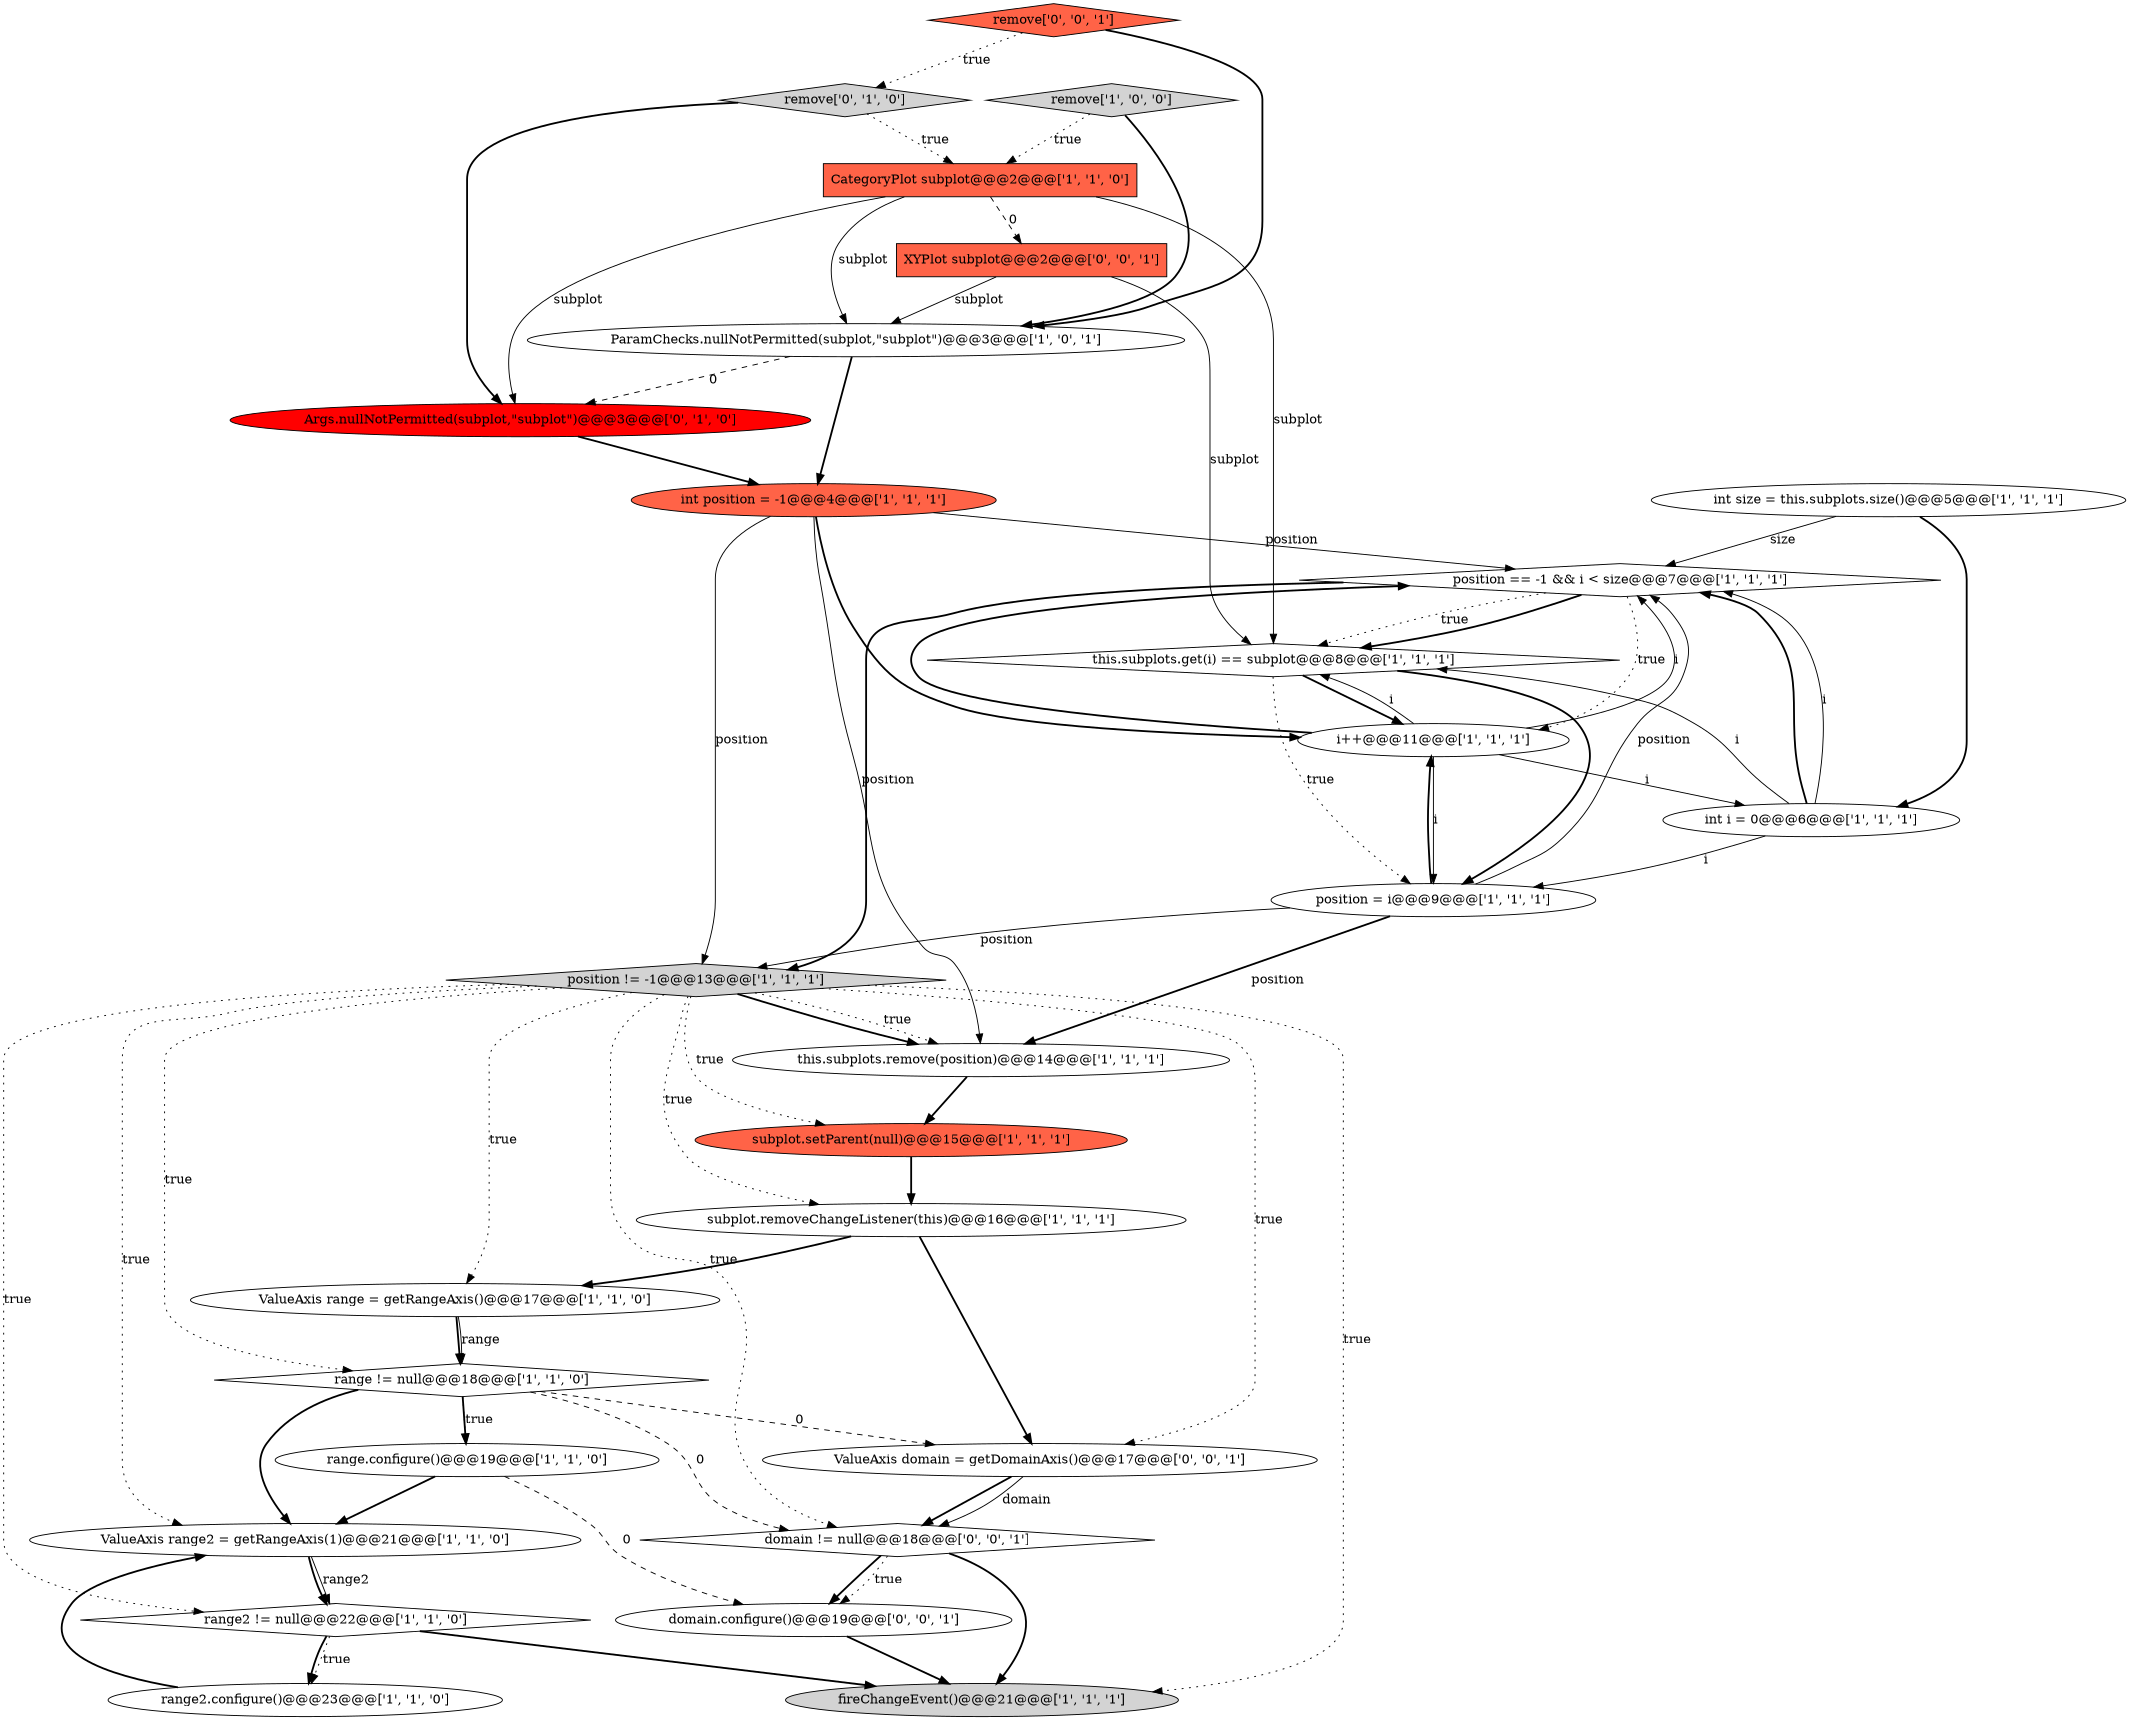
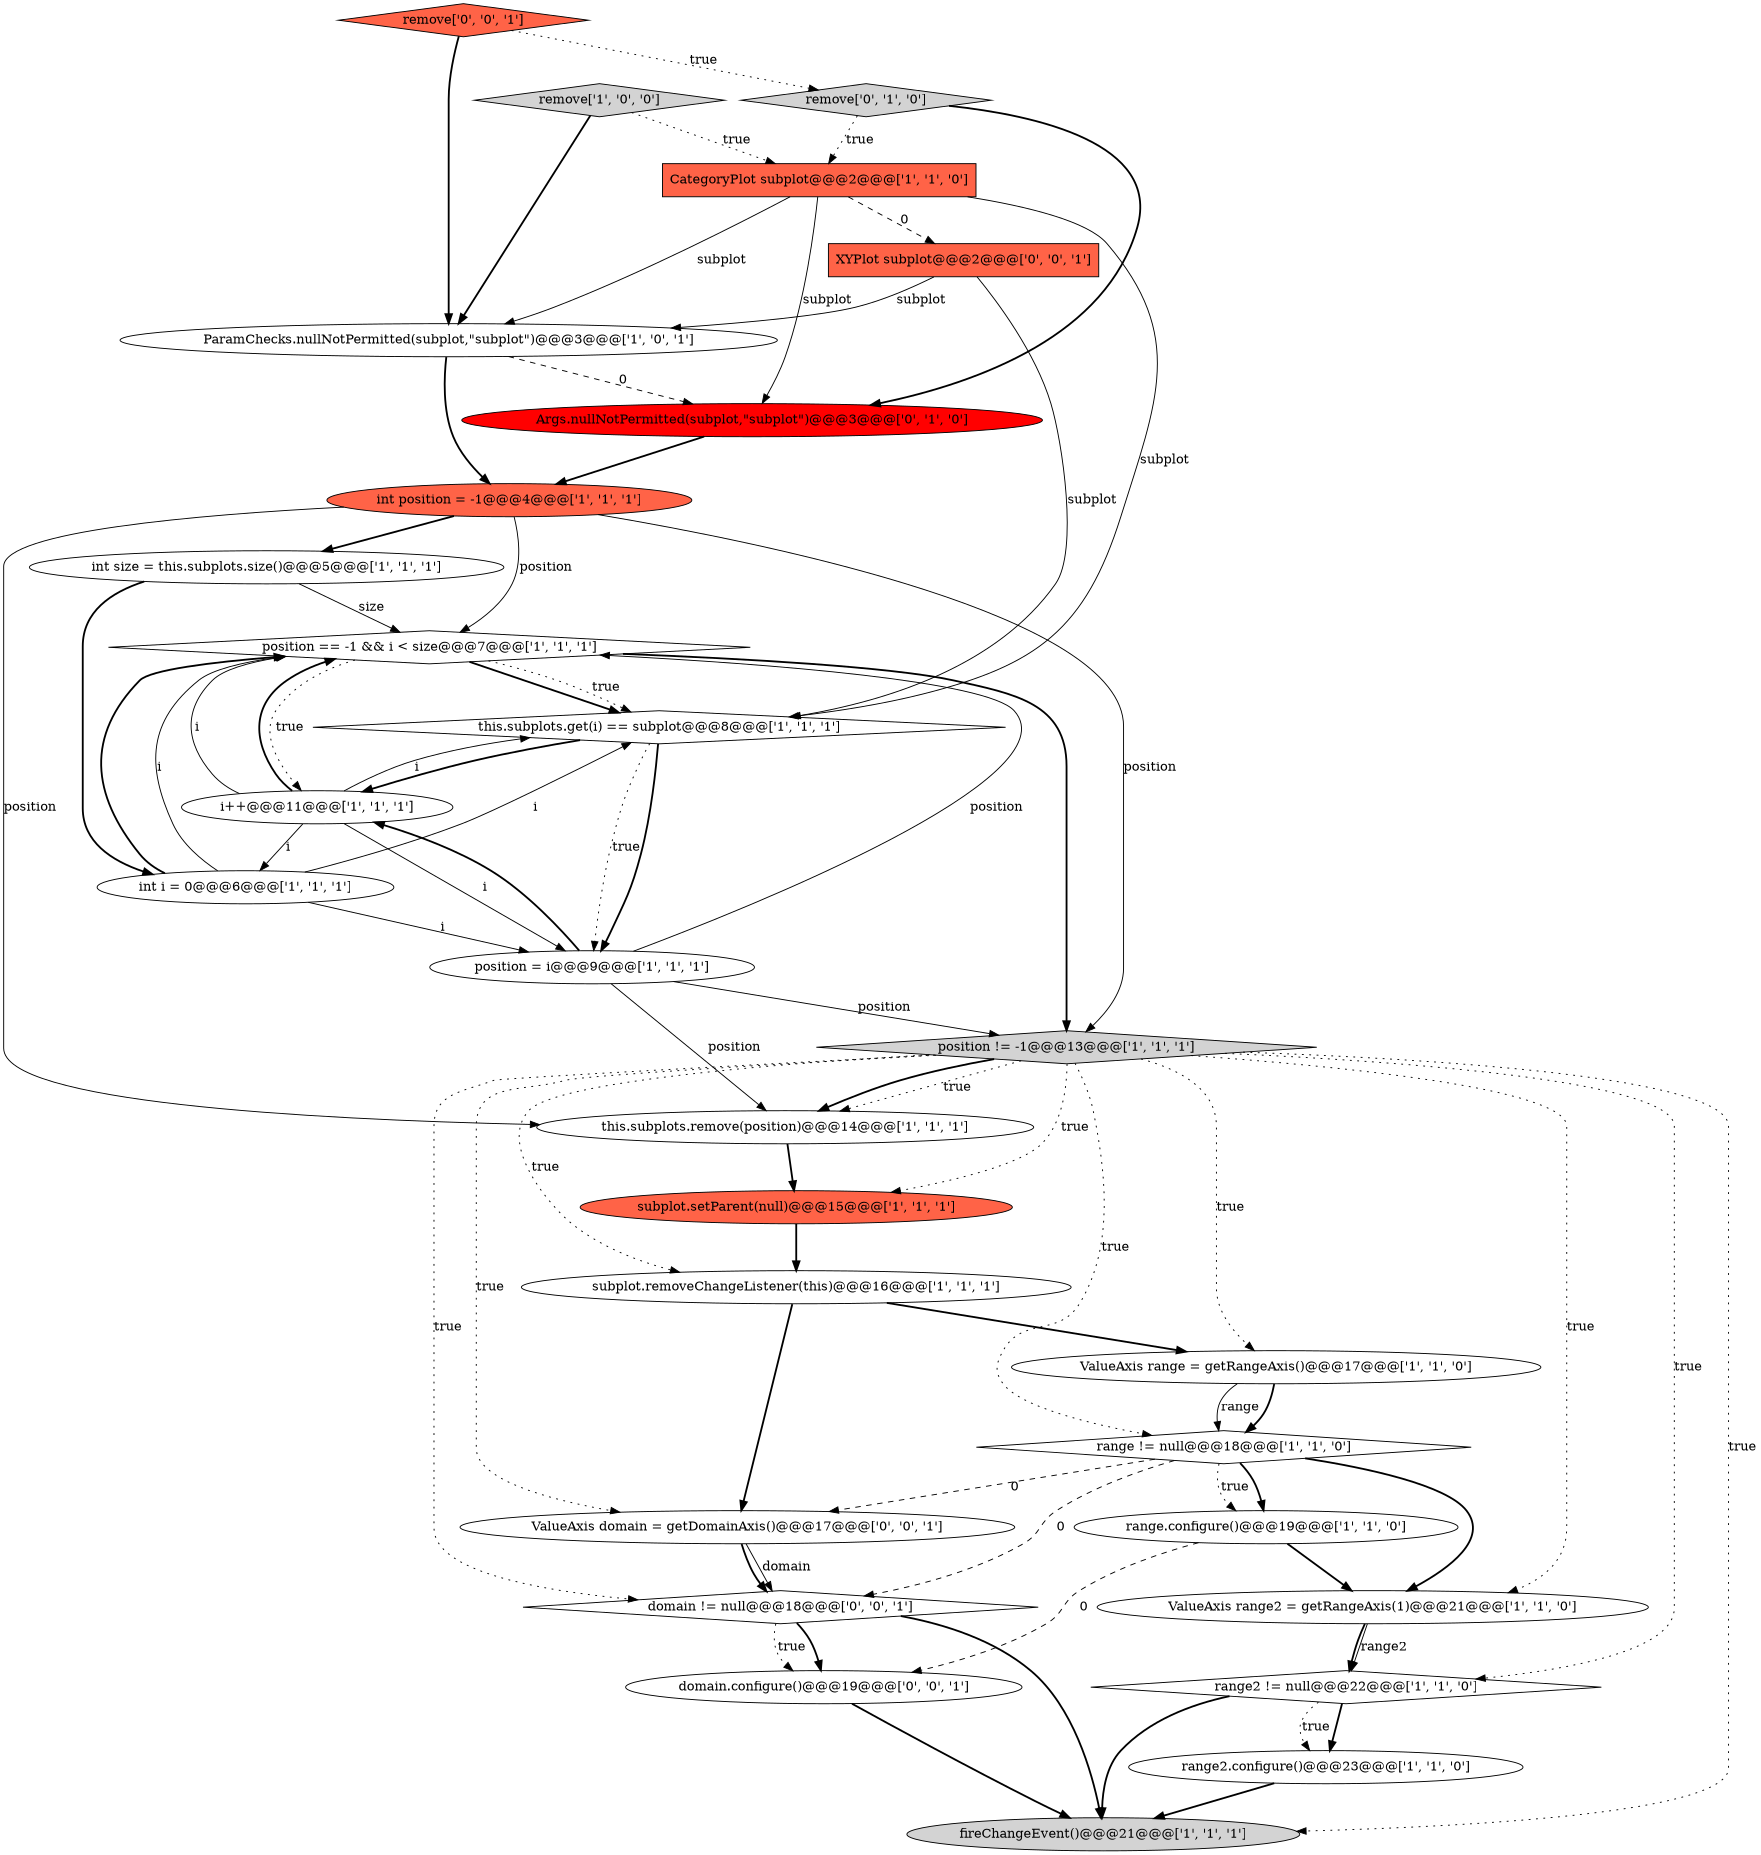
(997, 716) -> (393, 532)
(1212, 978) -> (685, 1044)
(64, 1617) -> (1219, 1799)
